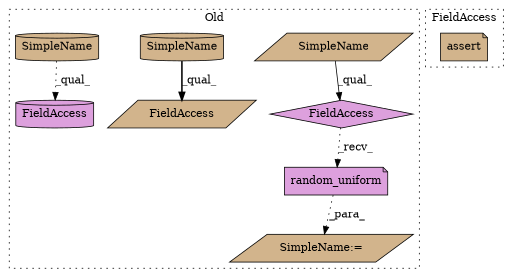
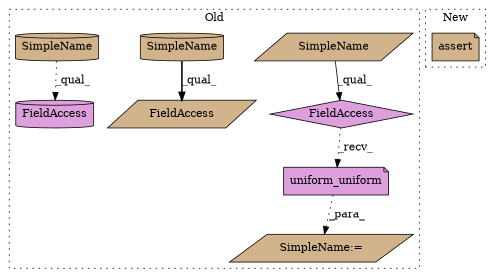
(464, 18) -> (456, 18)
(336, 181) -> (336, 181)
